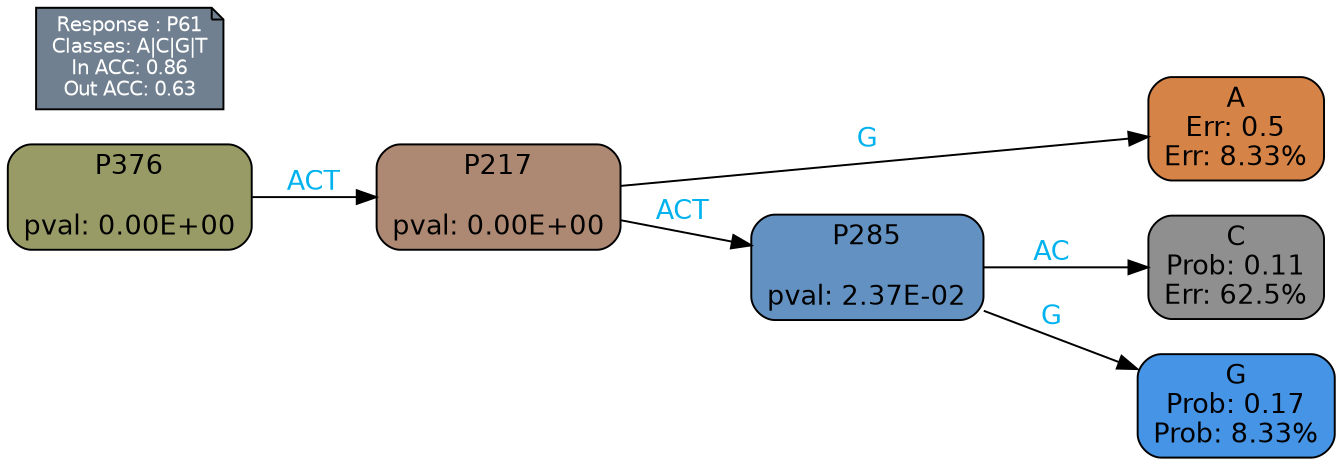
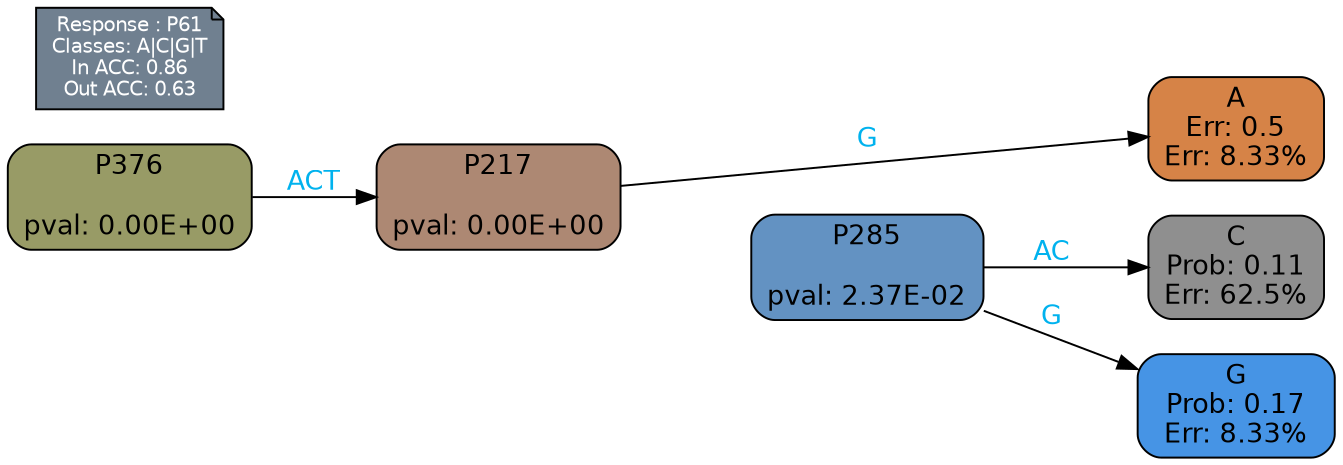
(677, 231) -> none
(1236, 406) -> (1236, 406)
